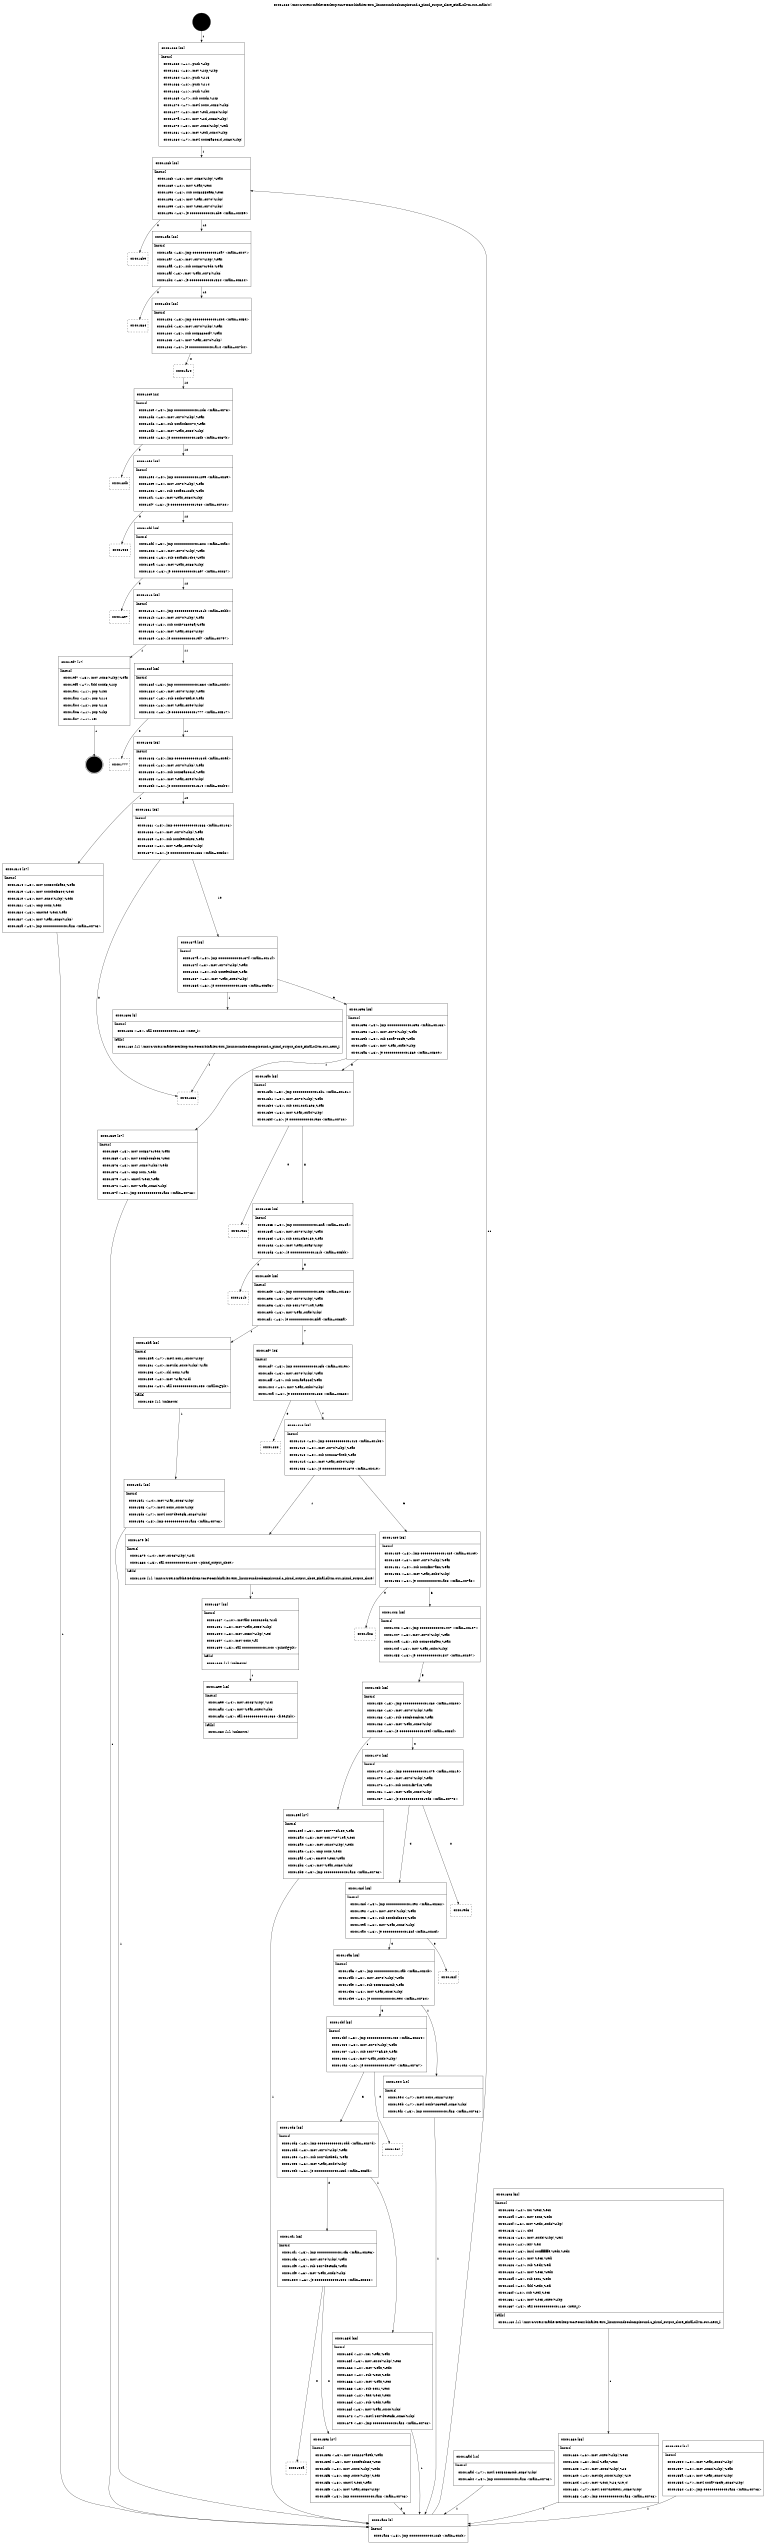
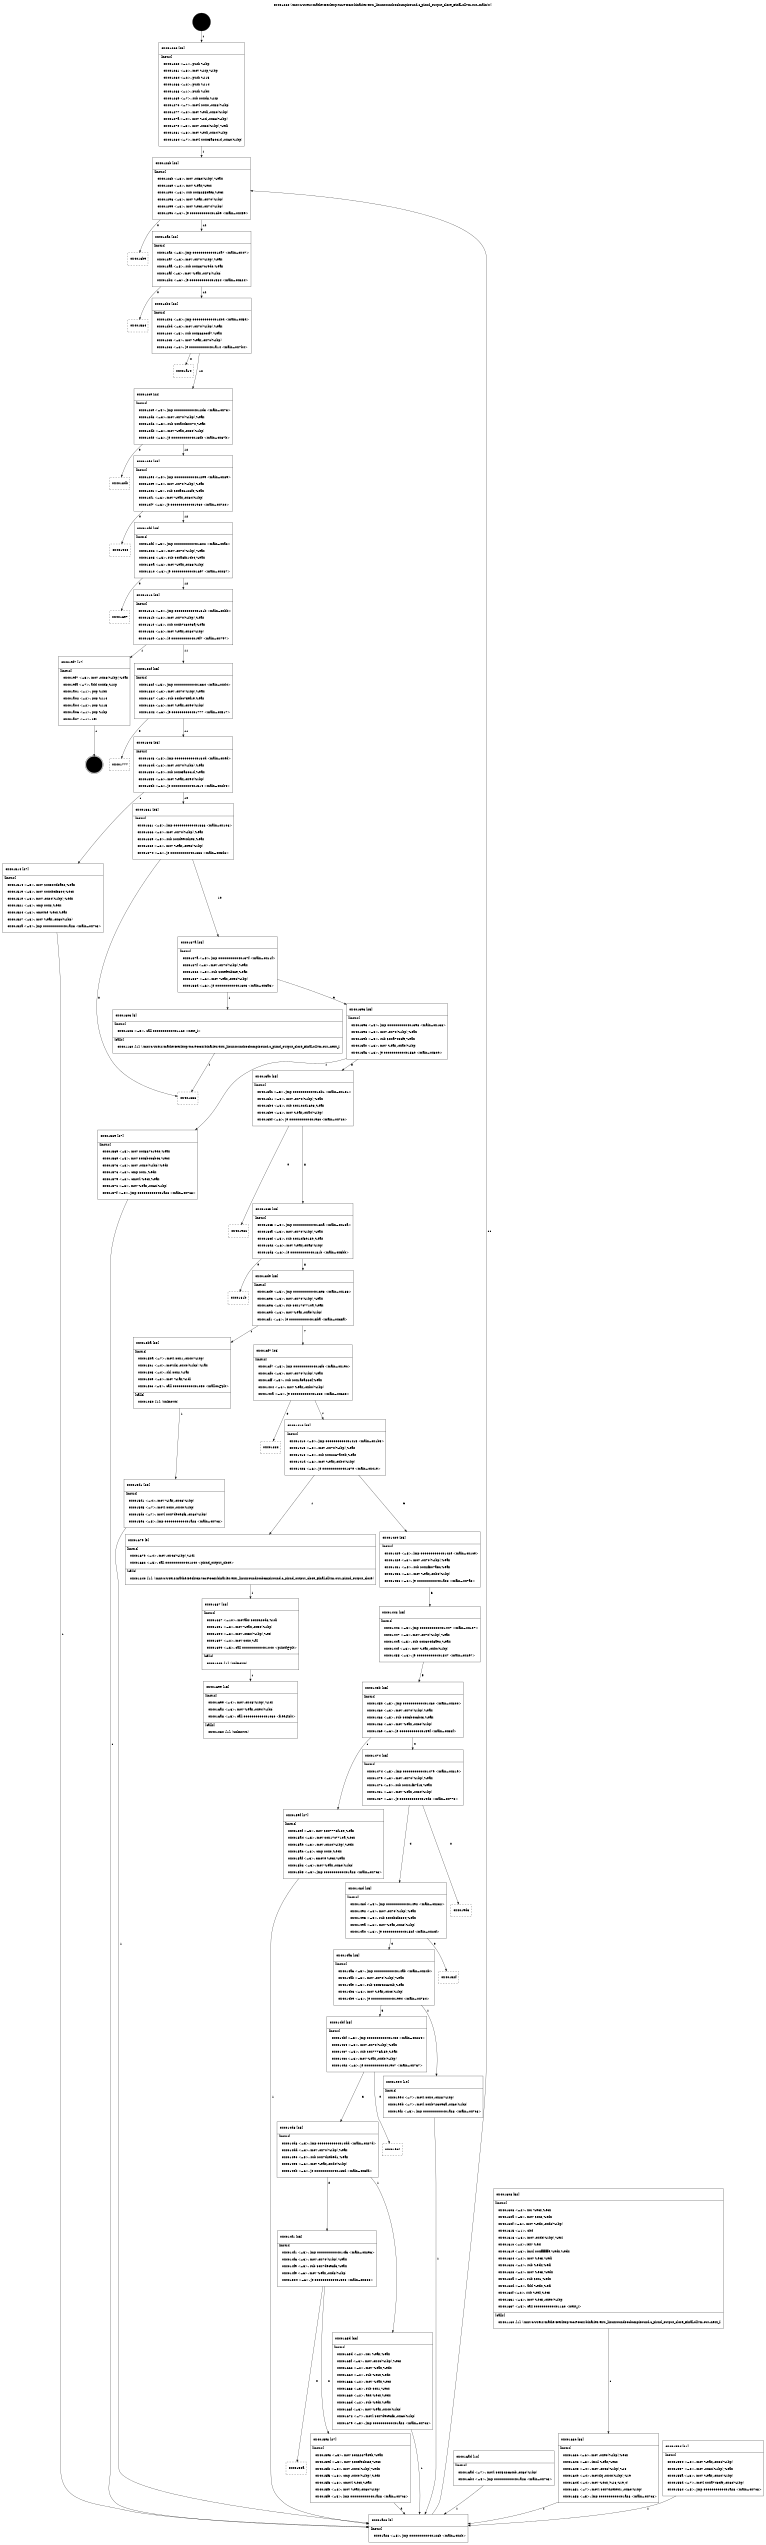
(183, 382) -> (197, 370)
(365, 1634) -> none
